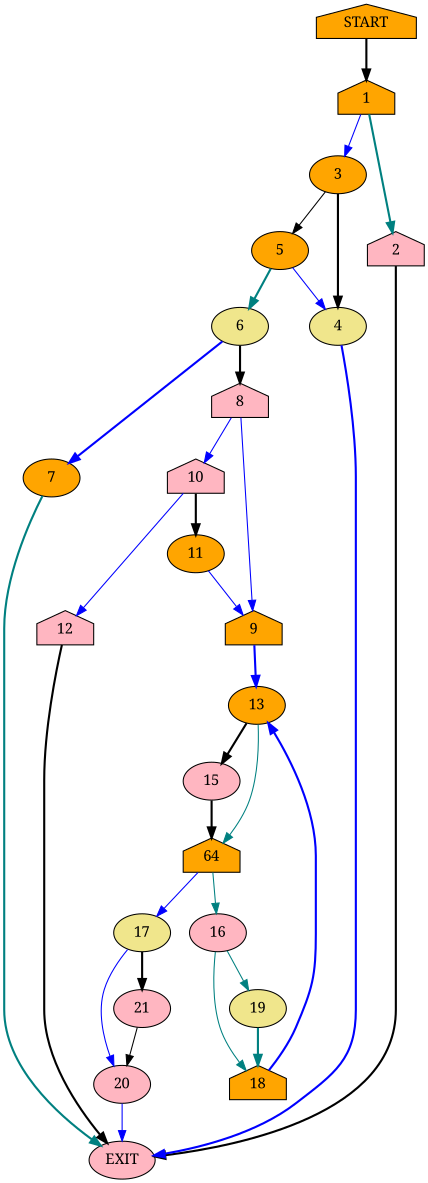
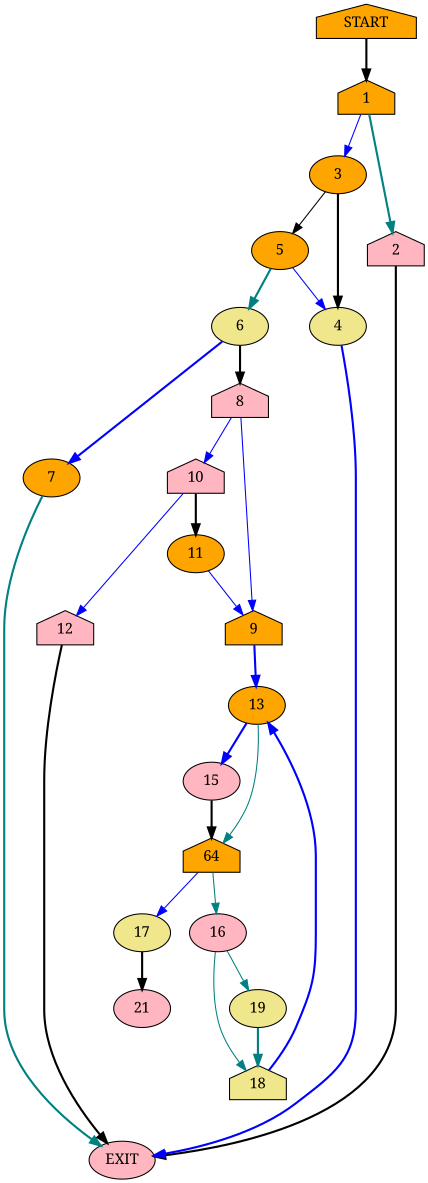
(237, 739) -> (237, 739)
(122, 1084) -> none
(258, 1084) -> (258, 1084)
